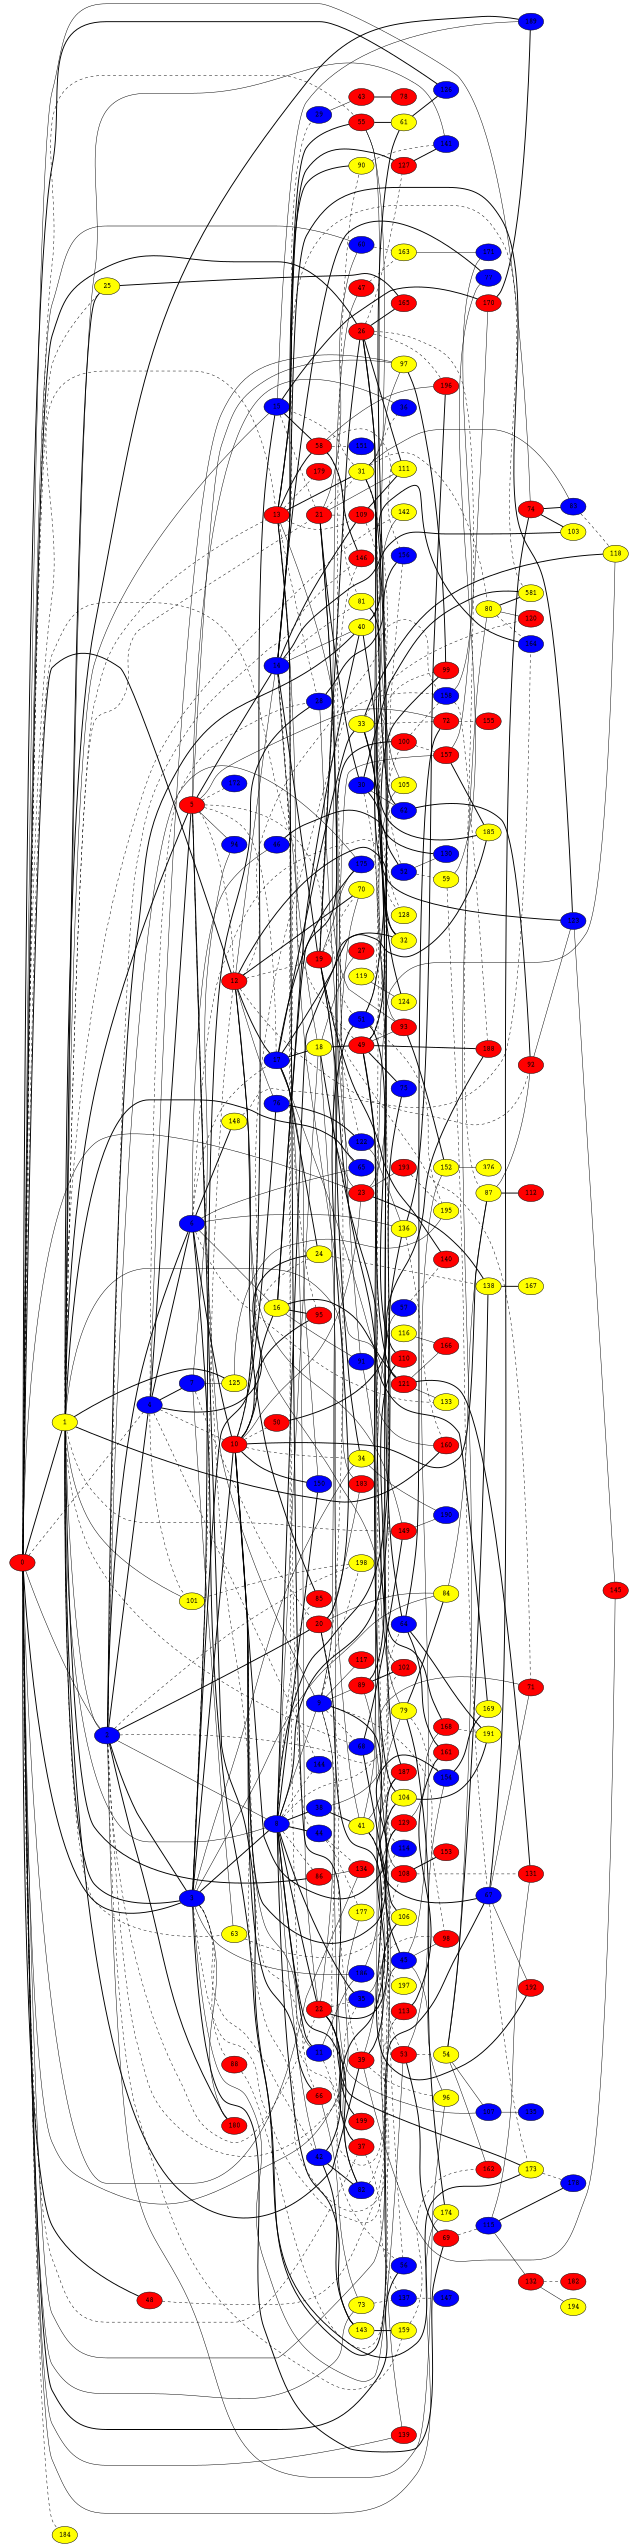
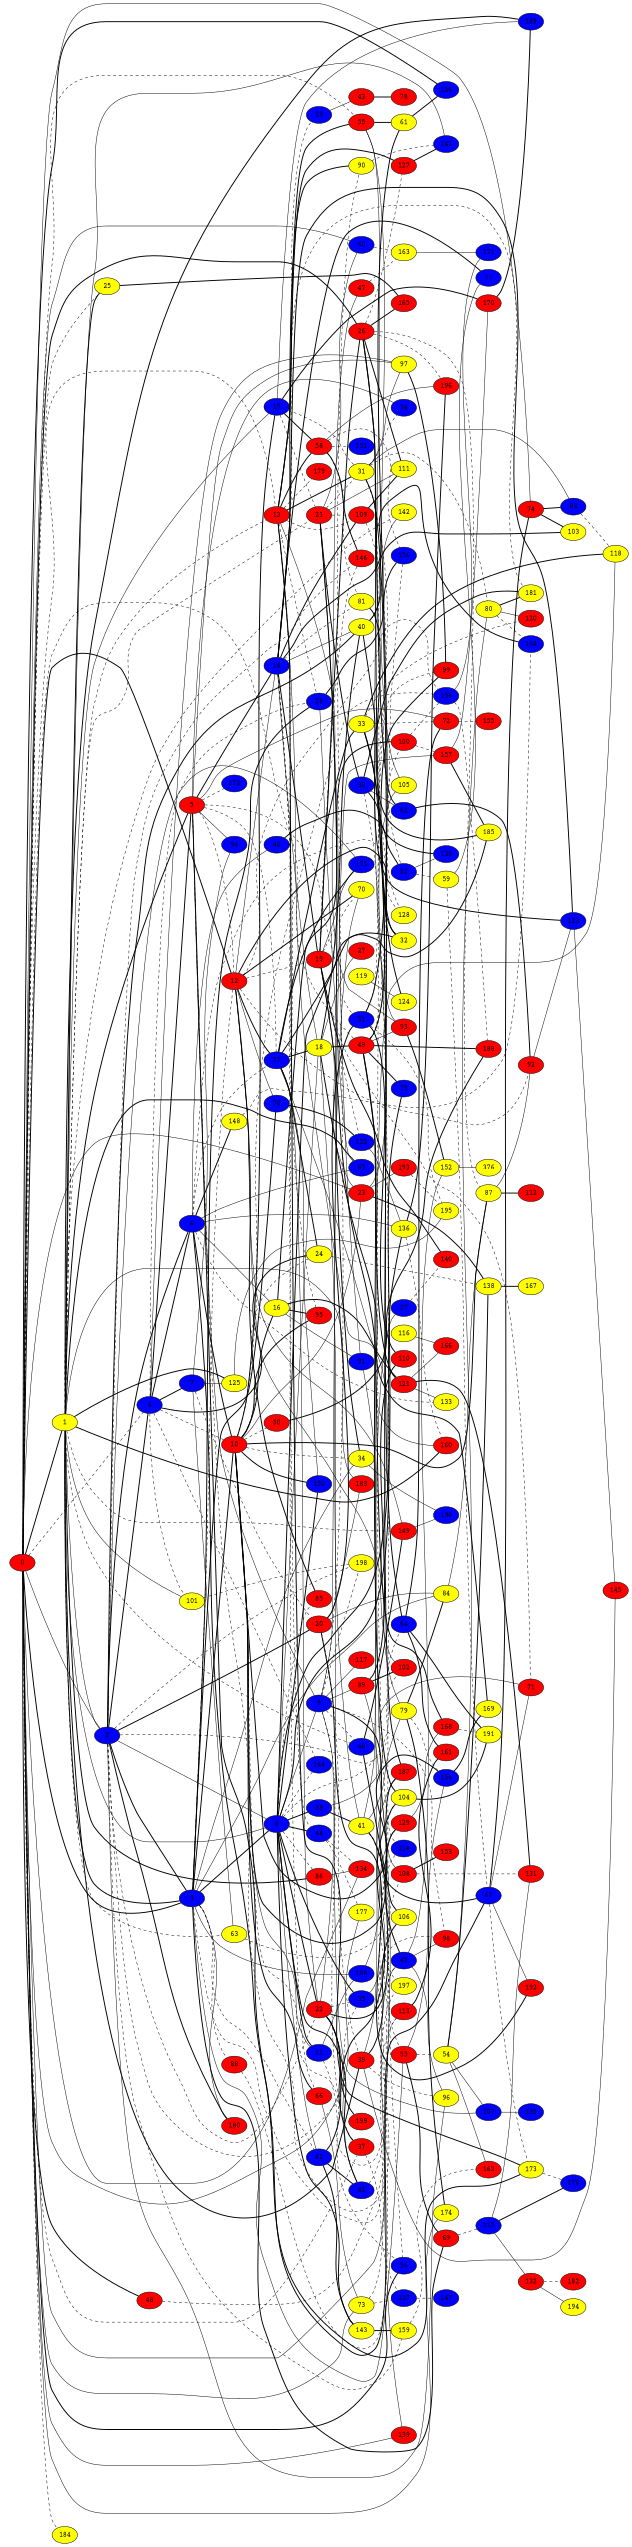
(531, 593) -> (531, 593)
(311, 882) -> (342, 797)
none -> (382, 2145)
